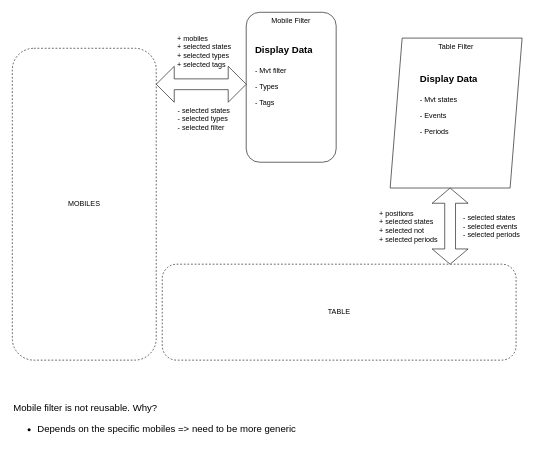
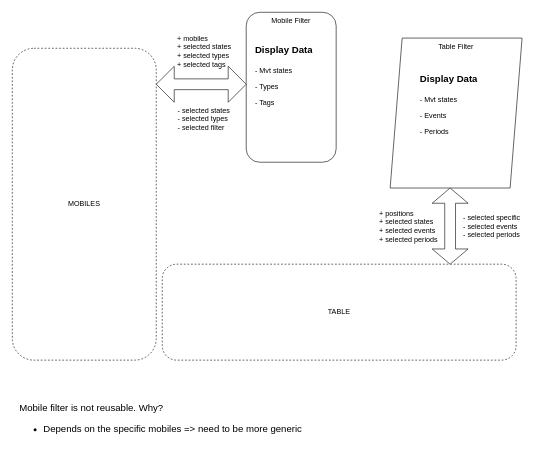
(277, 48) -> (278, 48)
(409, 227) -> (409, 227)
(493, 227) -> (493, 227)
(201, 423) -> (207, 423)
